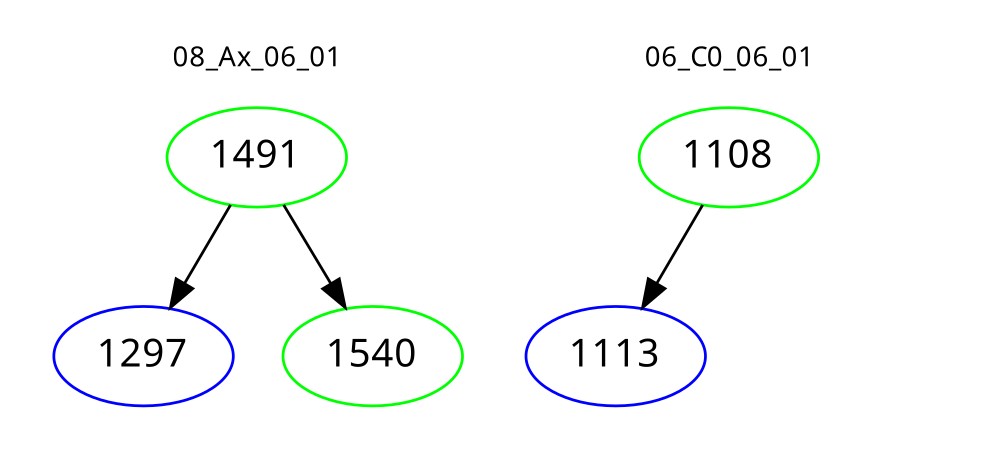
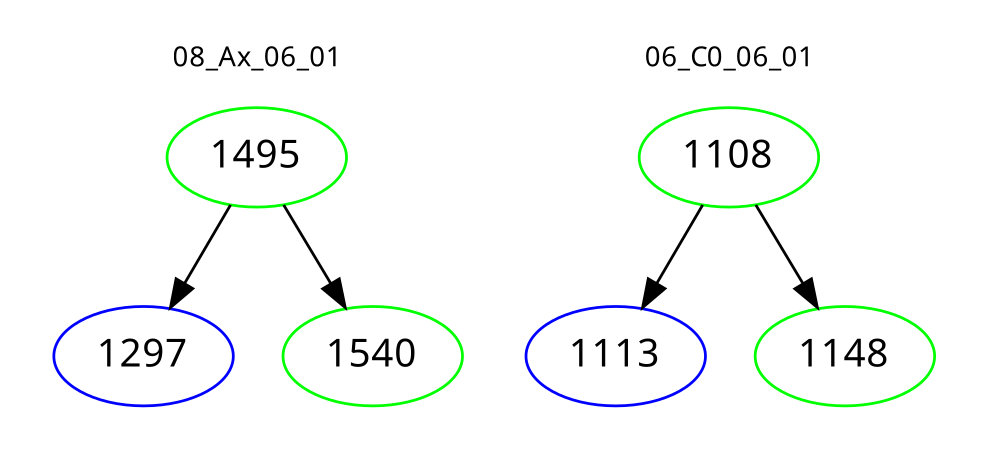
(257, 157) -> (257, 157)
none -> (845, 356)
